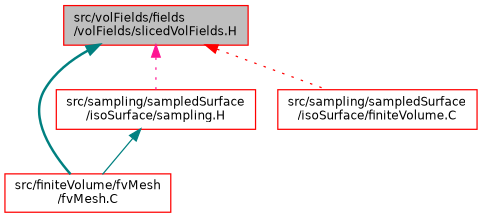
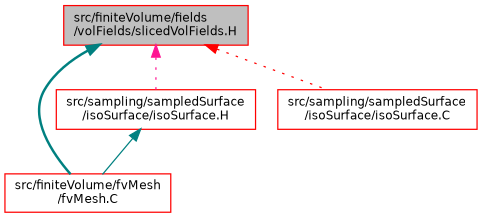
(156, 25) -> (156, 25)
(156, 110) -> (156, 110)
(377, 110) -> (377, 110)
